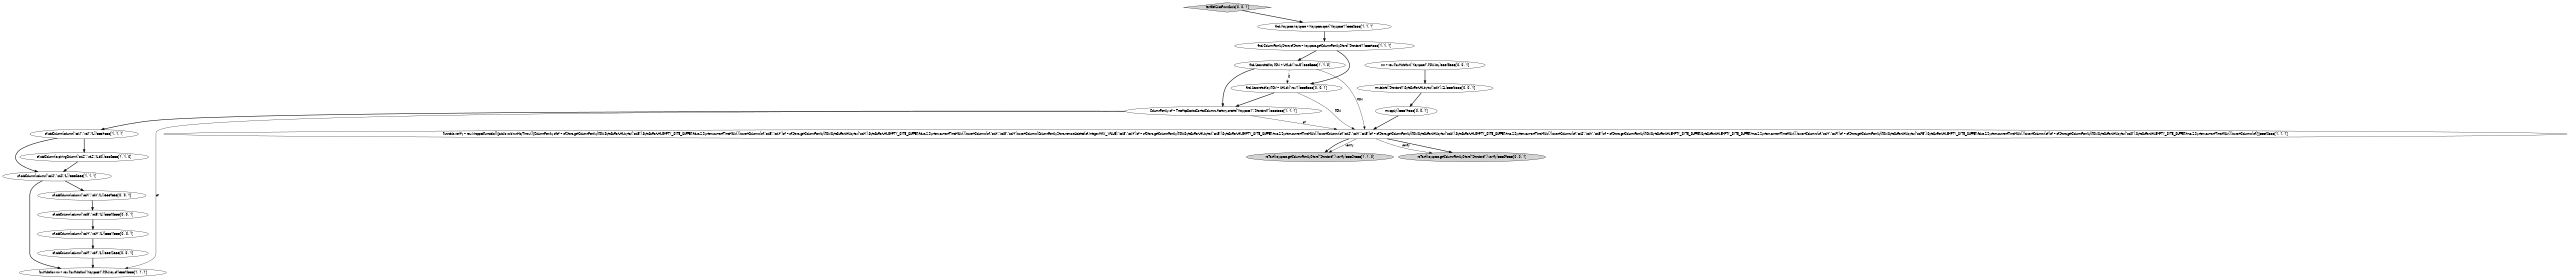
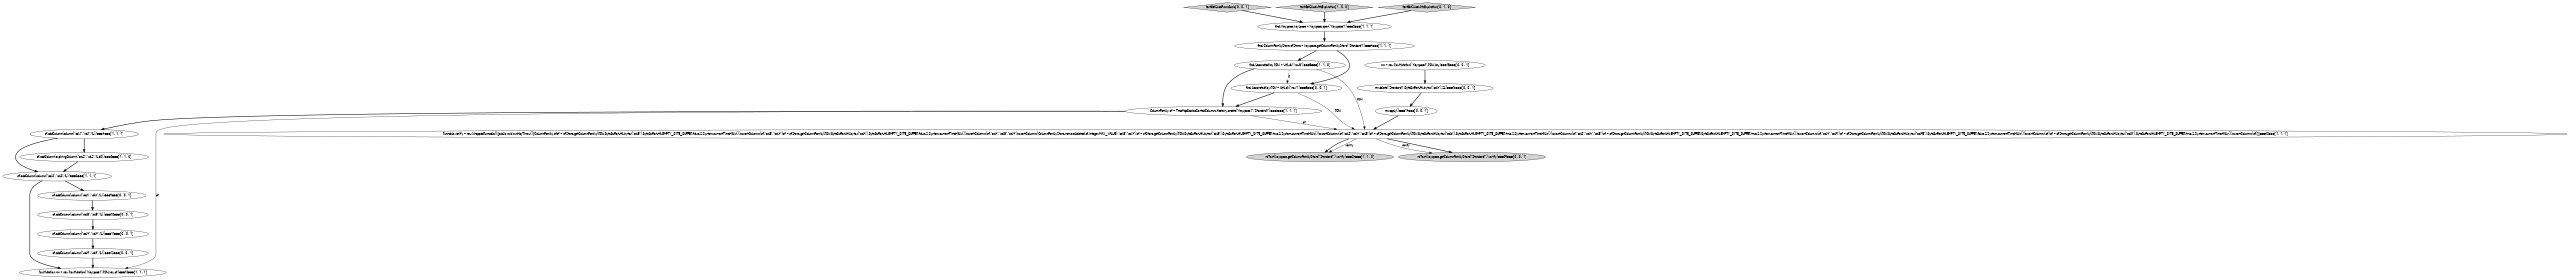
none -> (1324, 7)
none -> (1427, 7)
